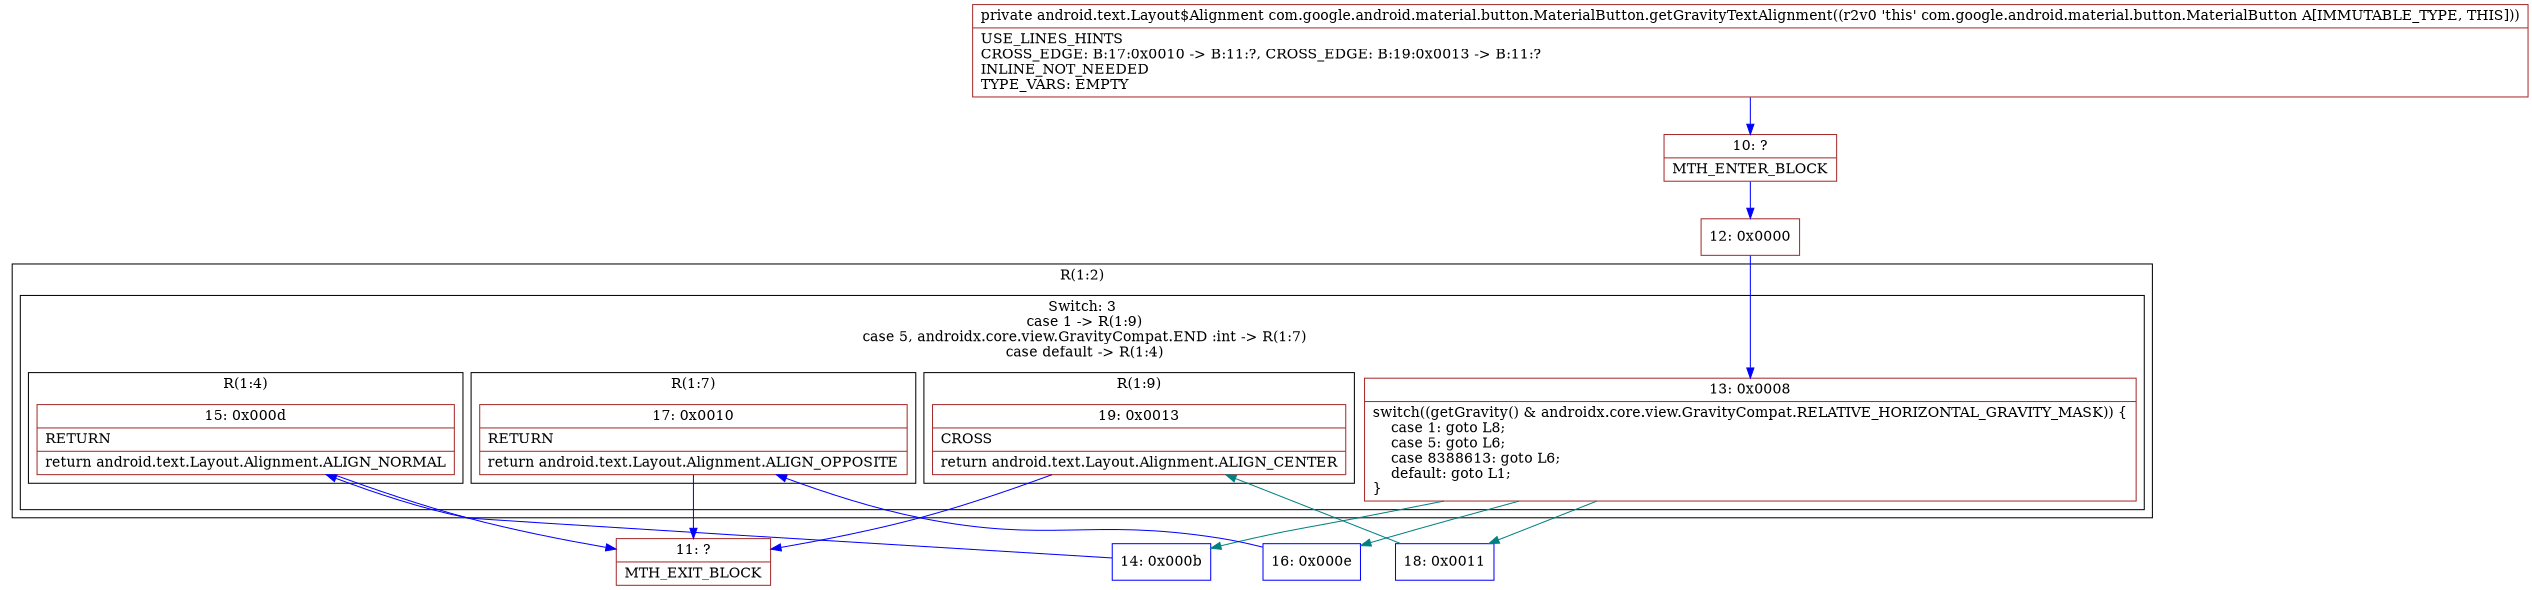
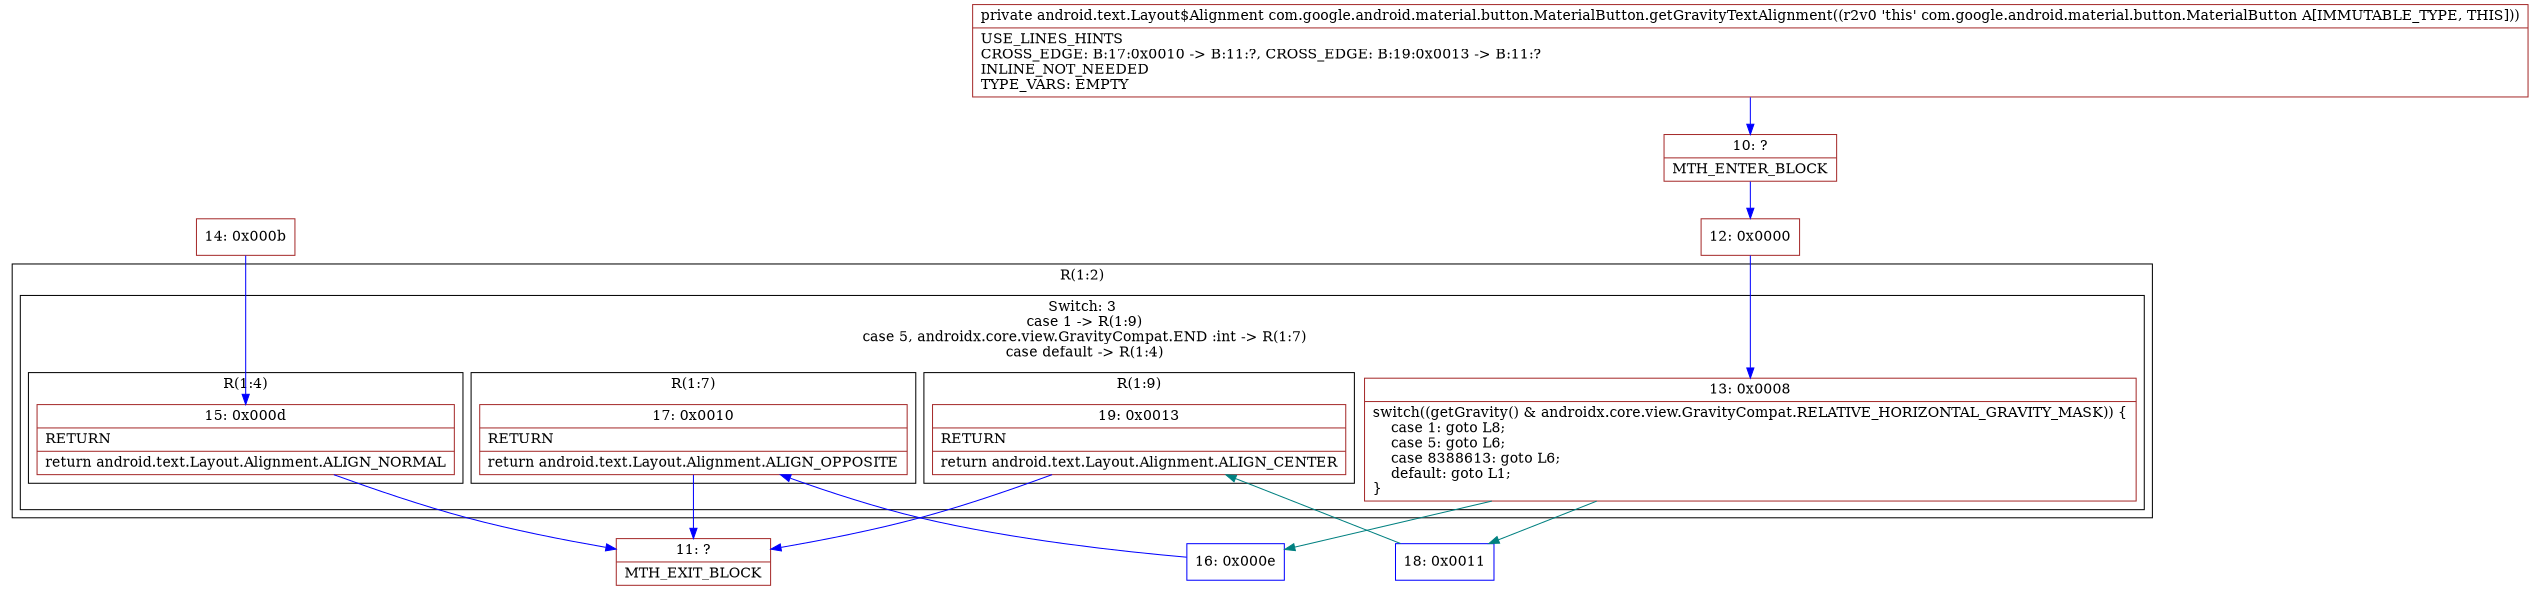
(967, 439) -> (974, 439)
(1321, 525) -> none
(1161, 562) -> (246, 237)
